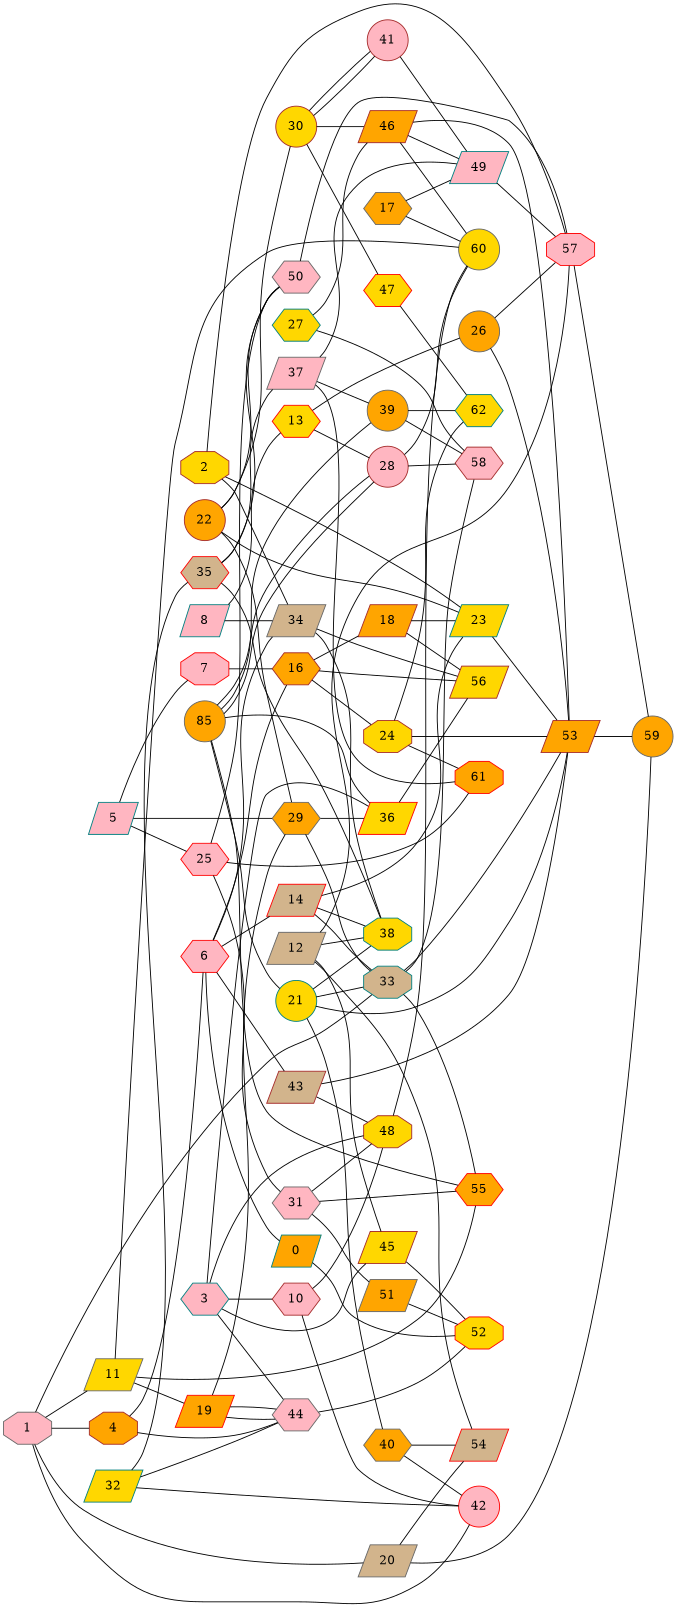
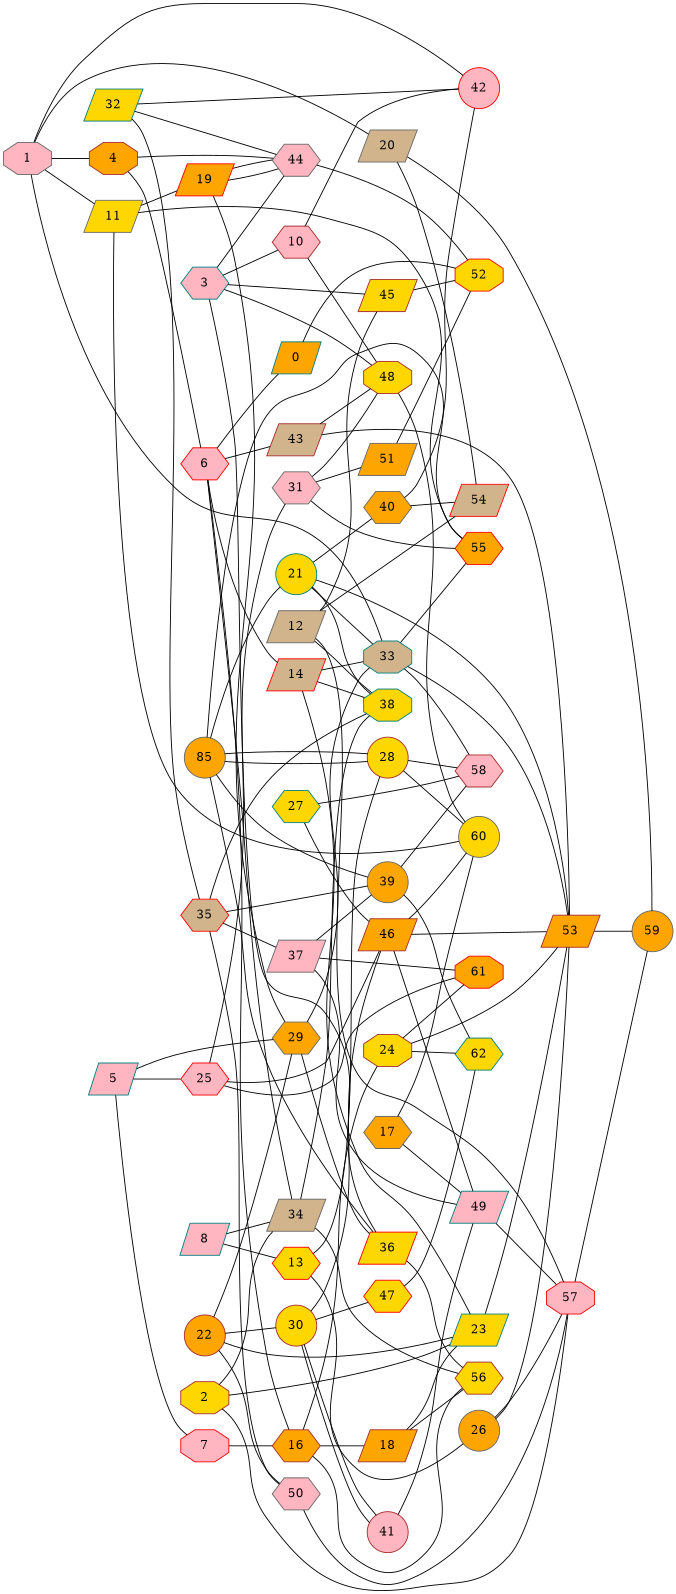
(388, 467) -> (388, 758)
(240, 520) -> (315, 1069)
(479, 682) -> (479, 1378)
none -> (297, 899)
